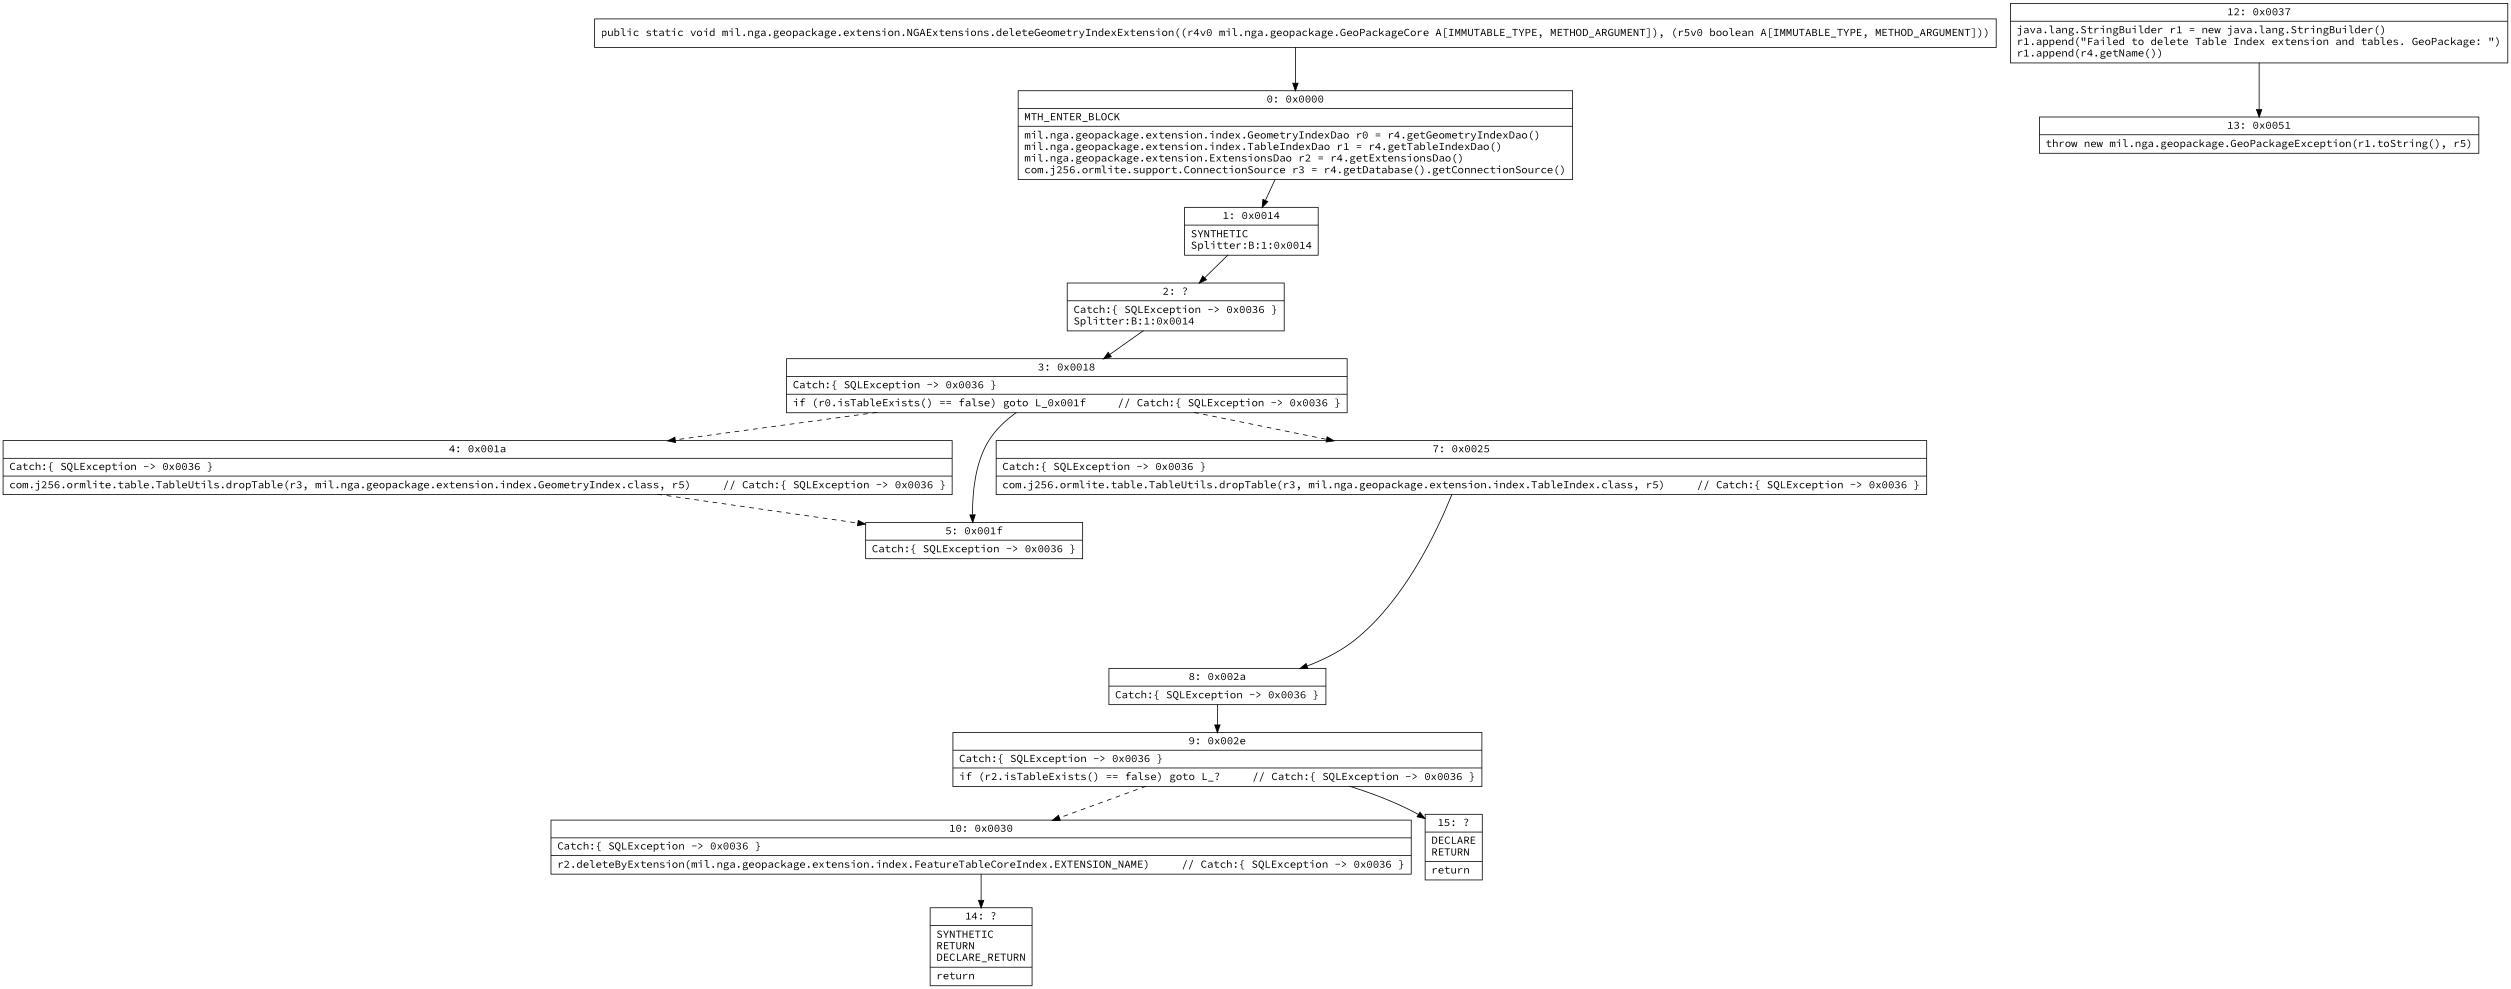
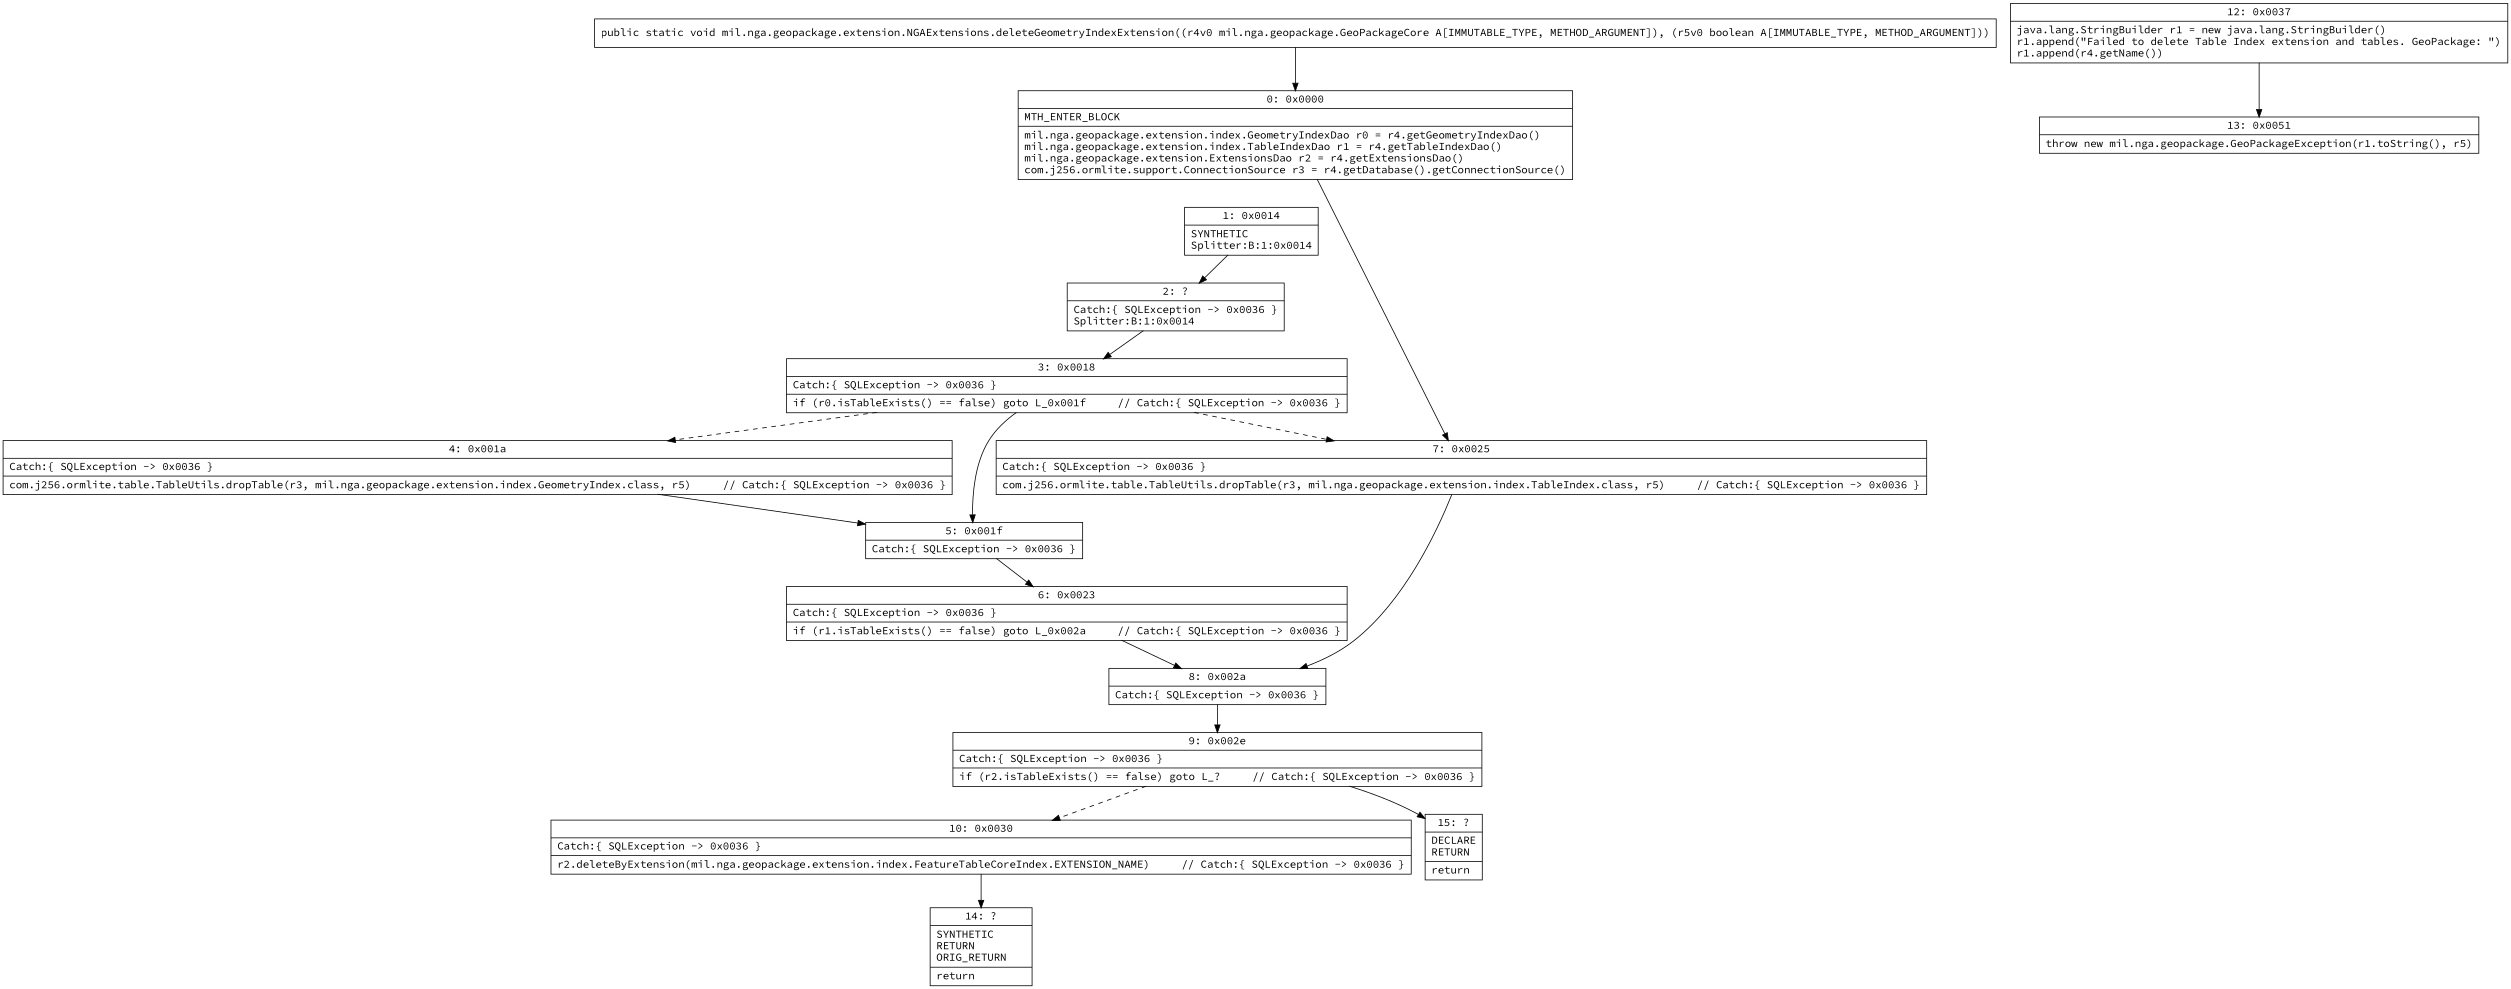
(1270, 190) -> (1381, 306)
(758, 509) -> (758, 509)
none -> (1067, 614)
(981, 958) -> (971, 958)
